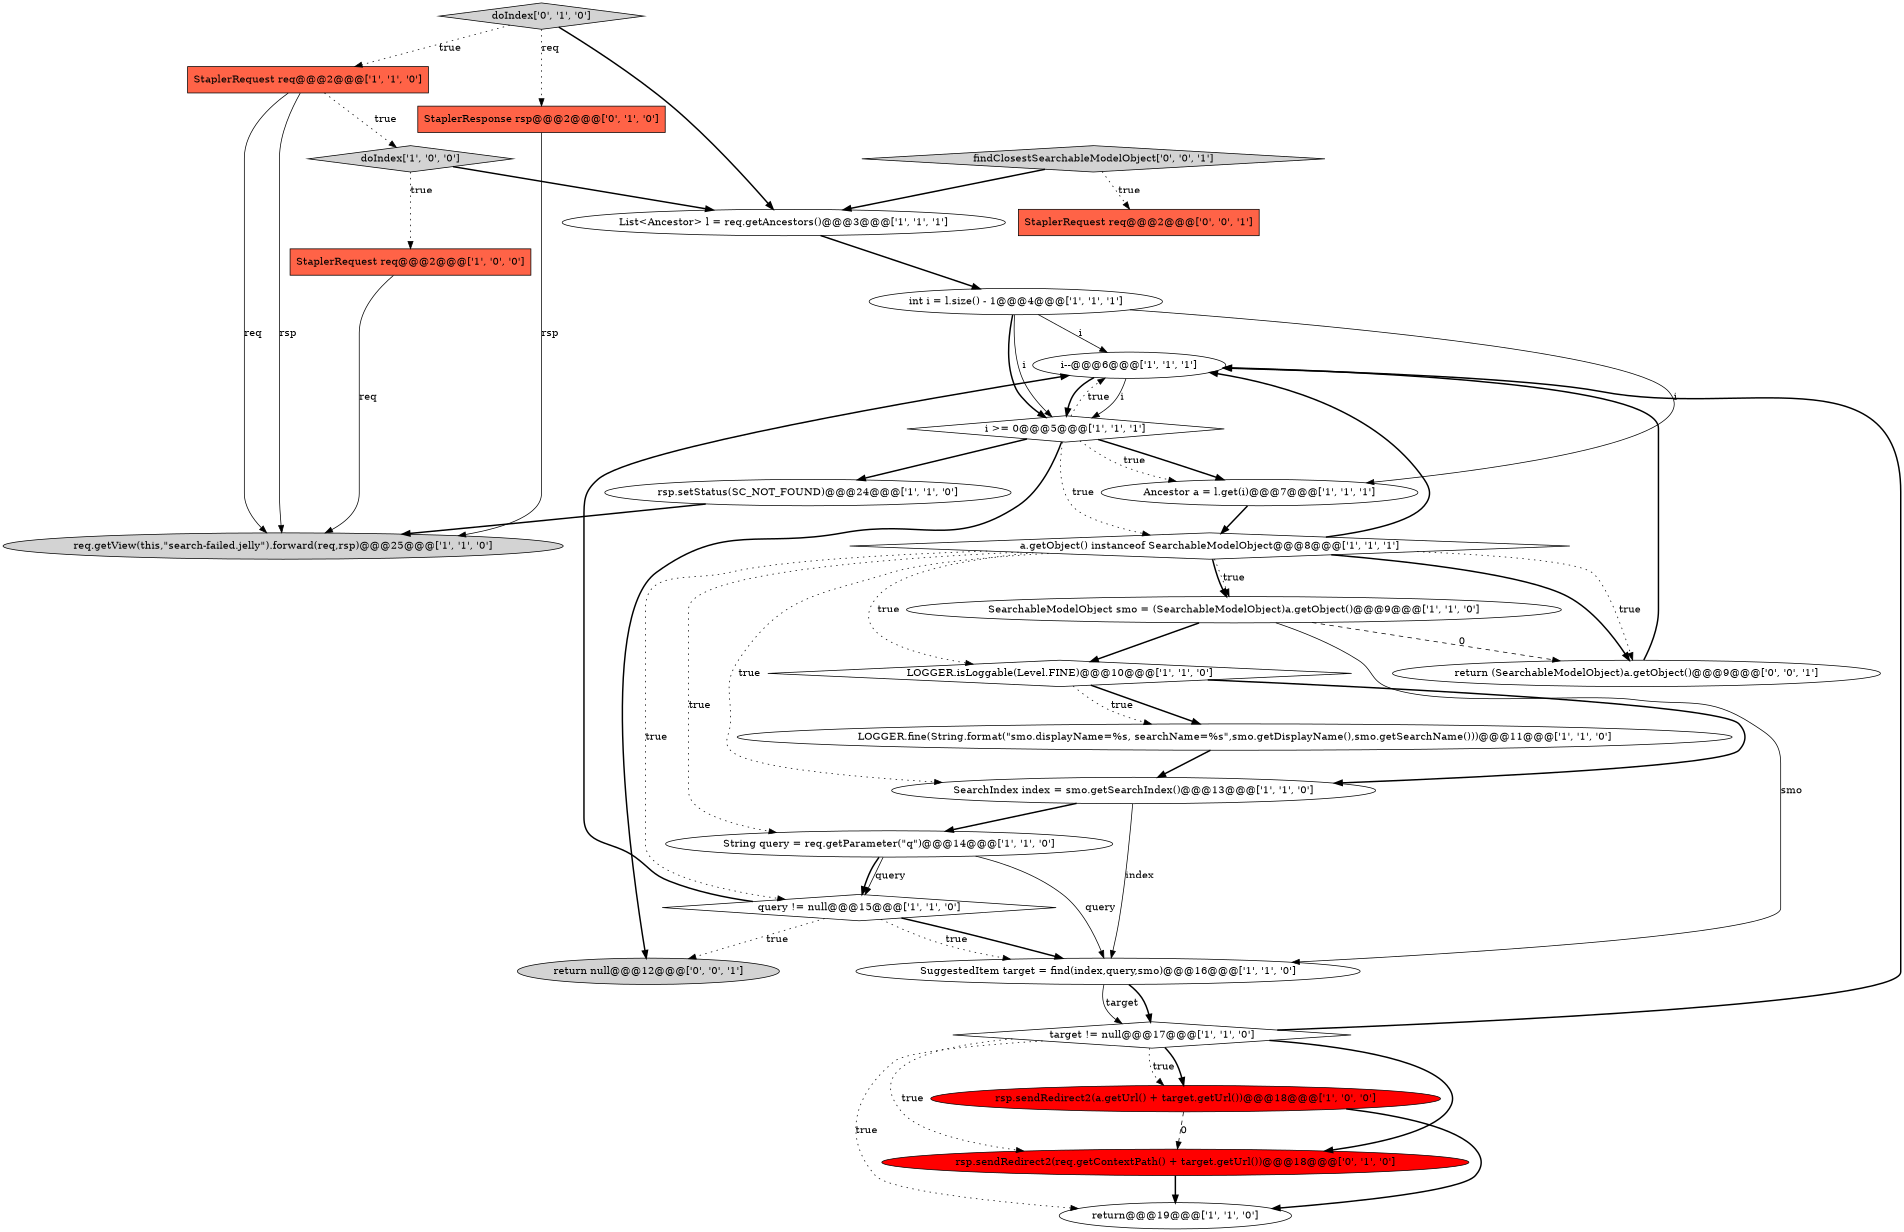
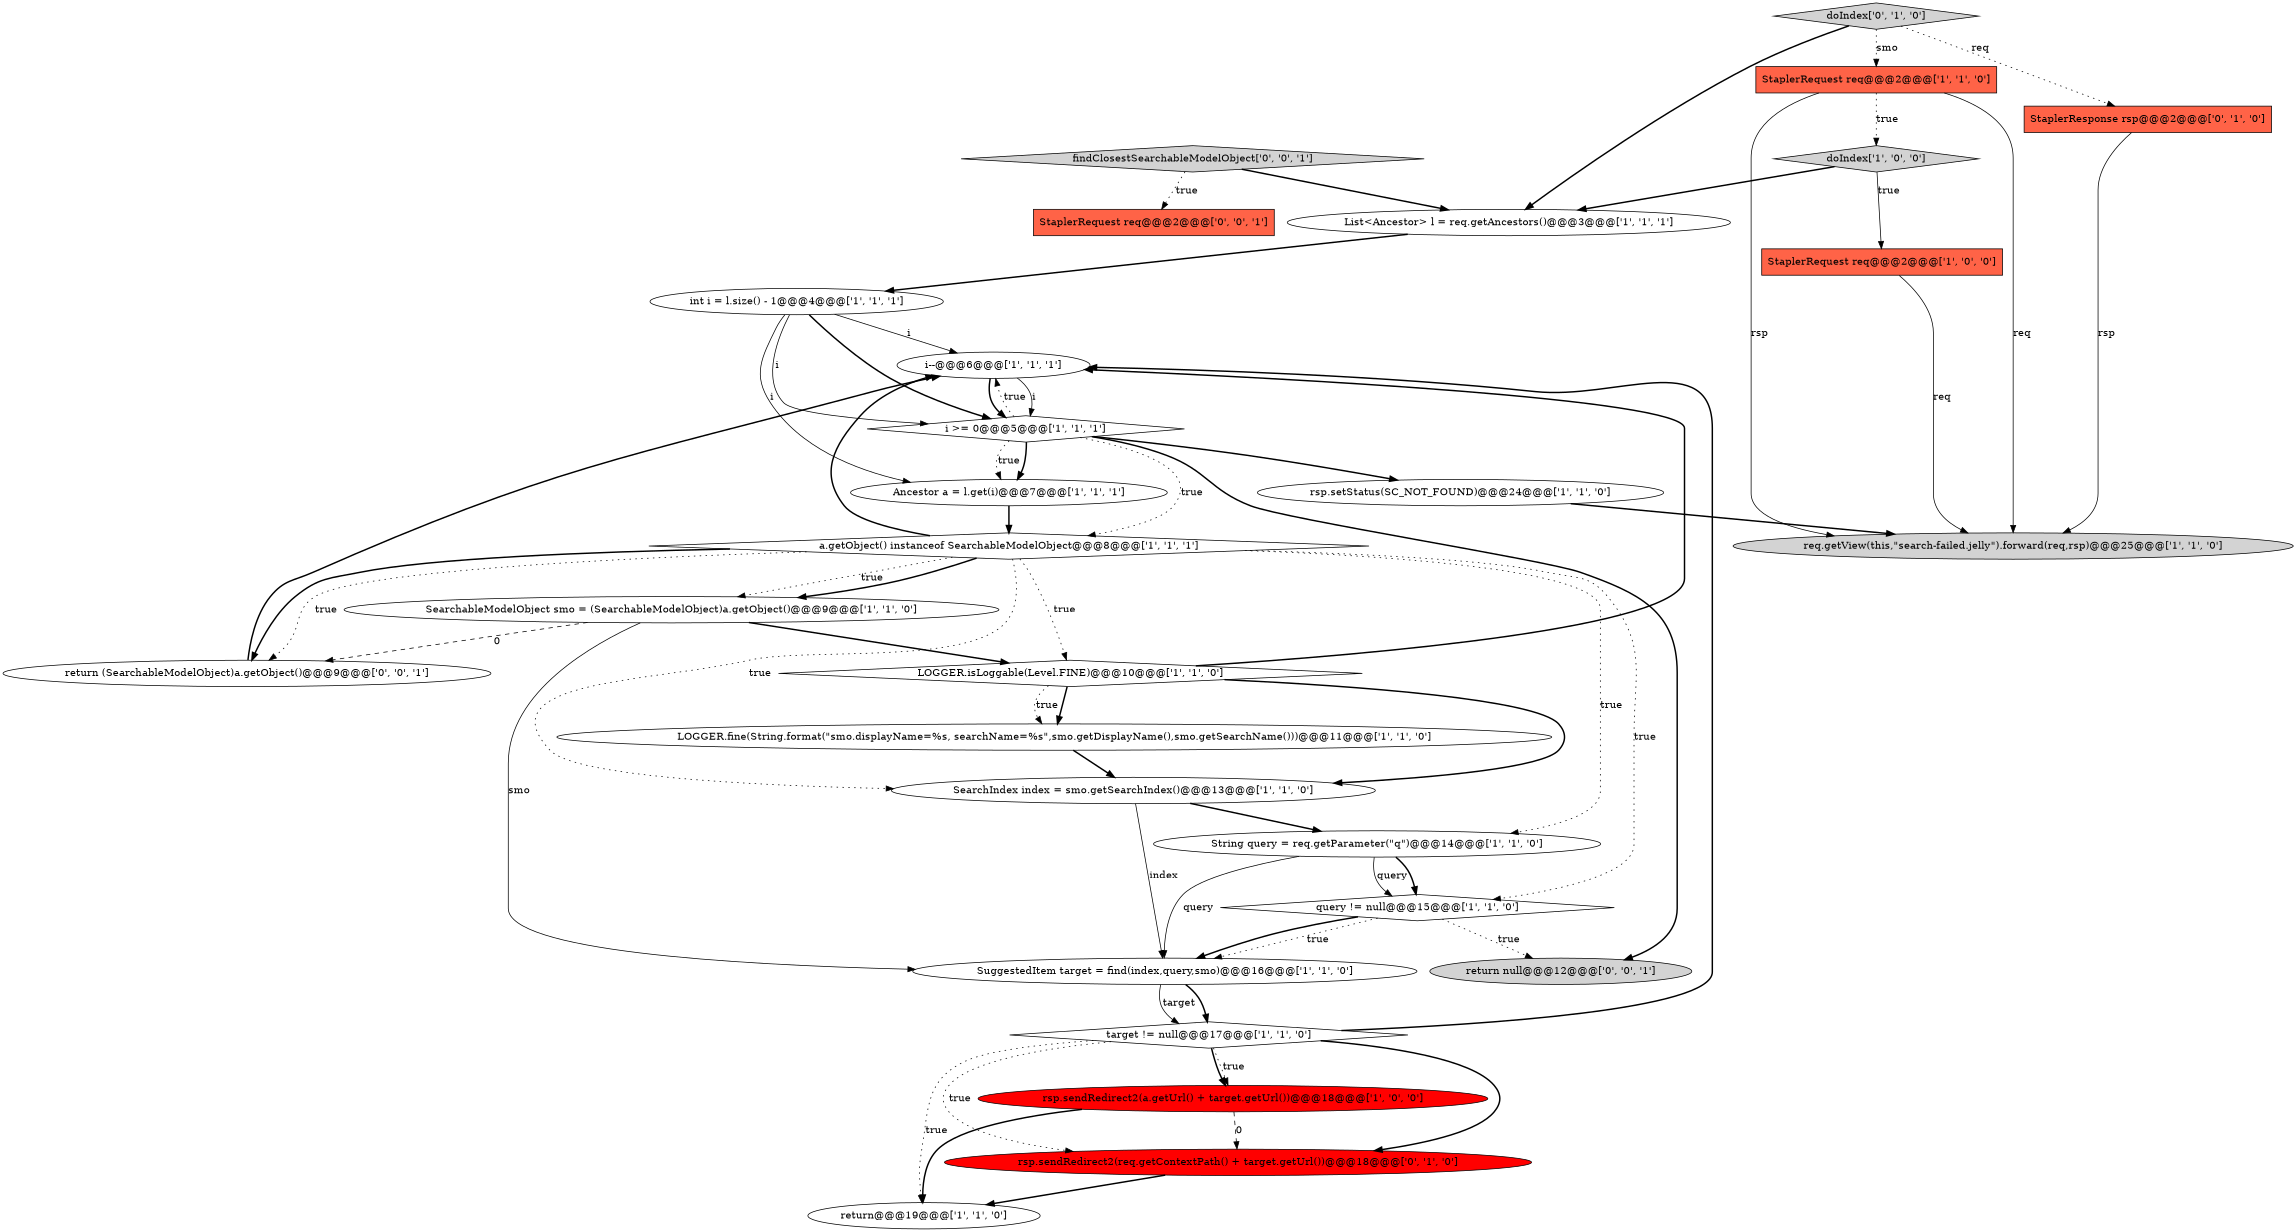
(450, 48) -> (1887, 48)
(410, 207) -> (1879, 207)
(584, 507) -> (1684, 457)
